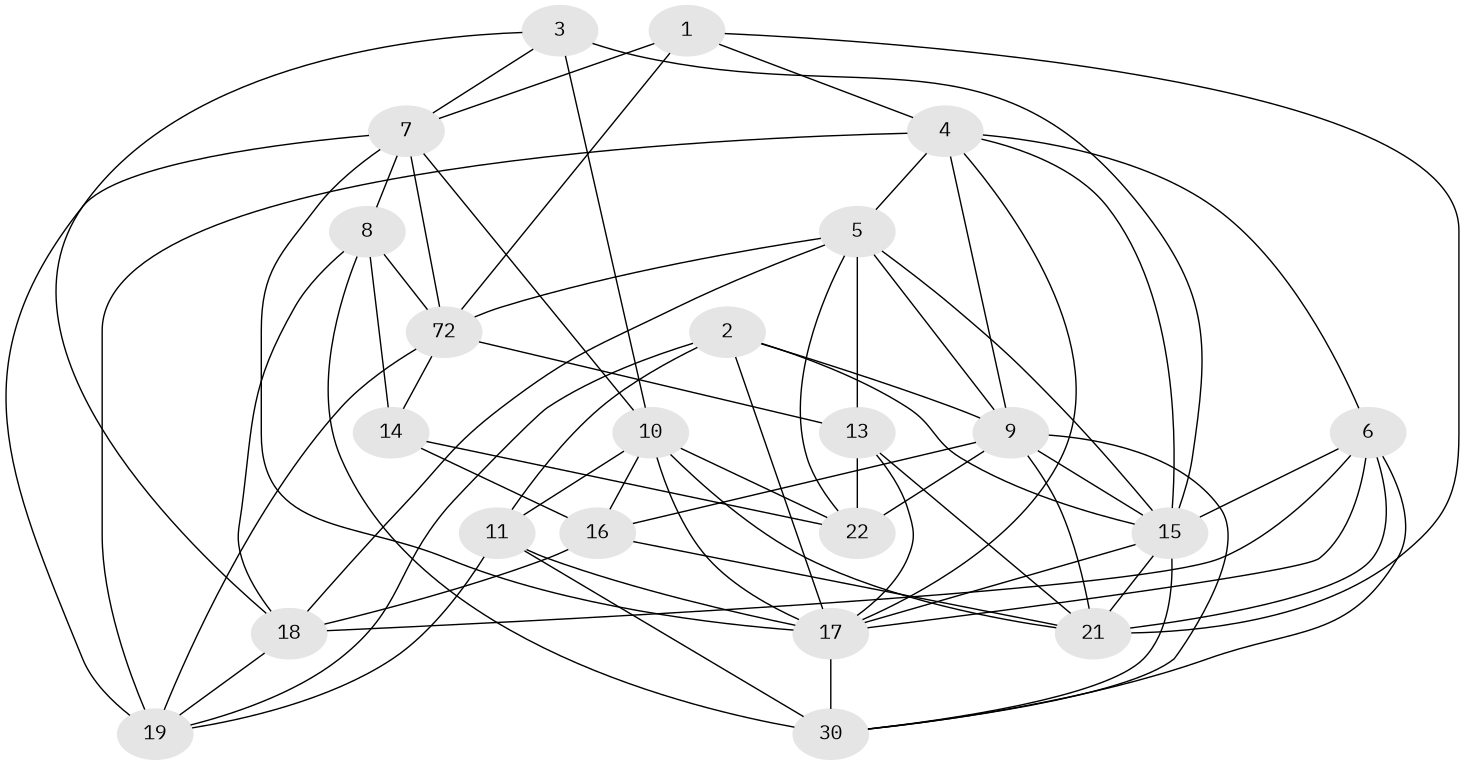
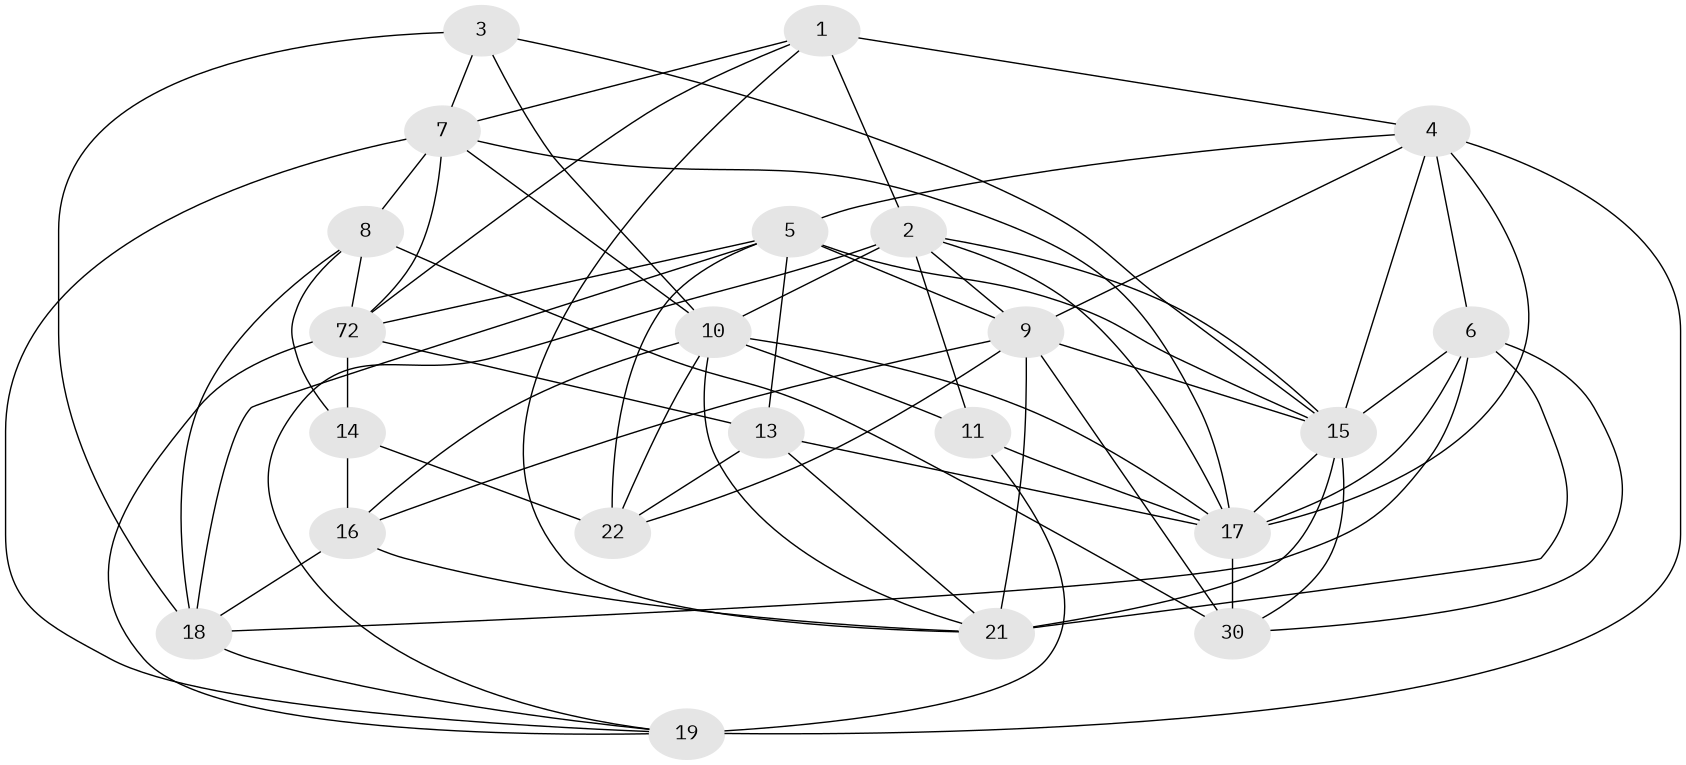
none -> (862, 124)
none -> (811, 282)
(664, 634) -> none
